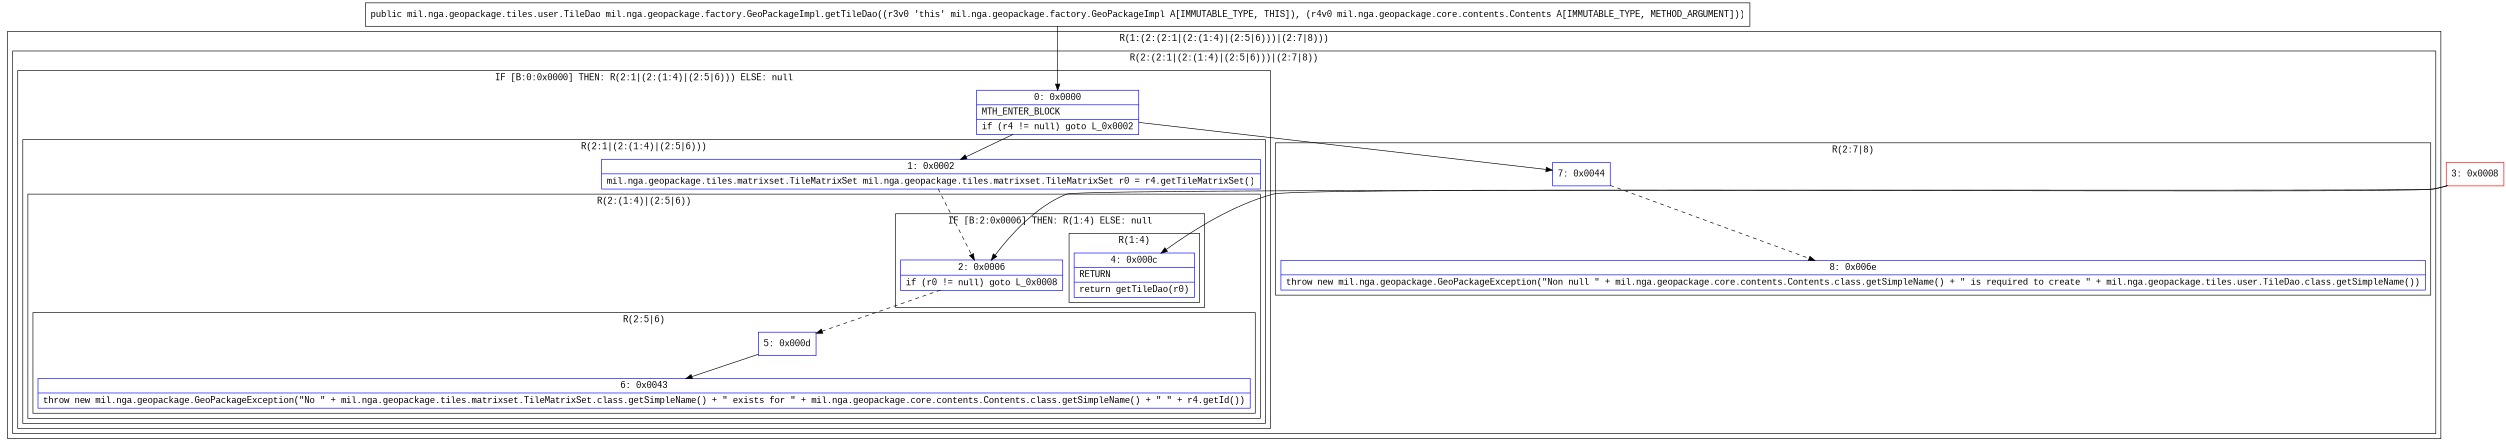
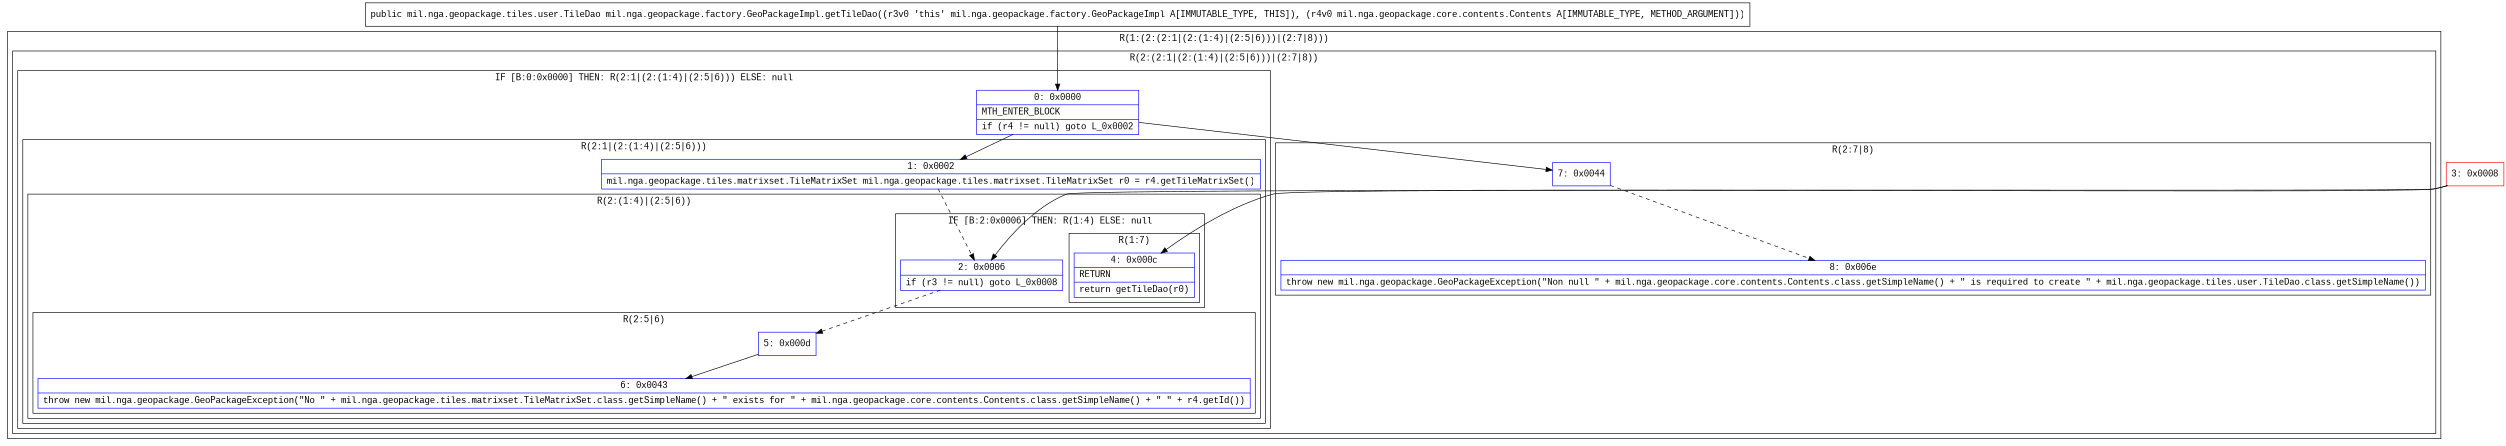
(1134, 241) -> (1134, 241)
(982, 282) -> (982, 282)
